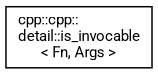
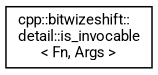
(79, 37) -> (79, 37)
